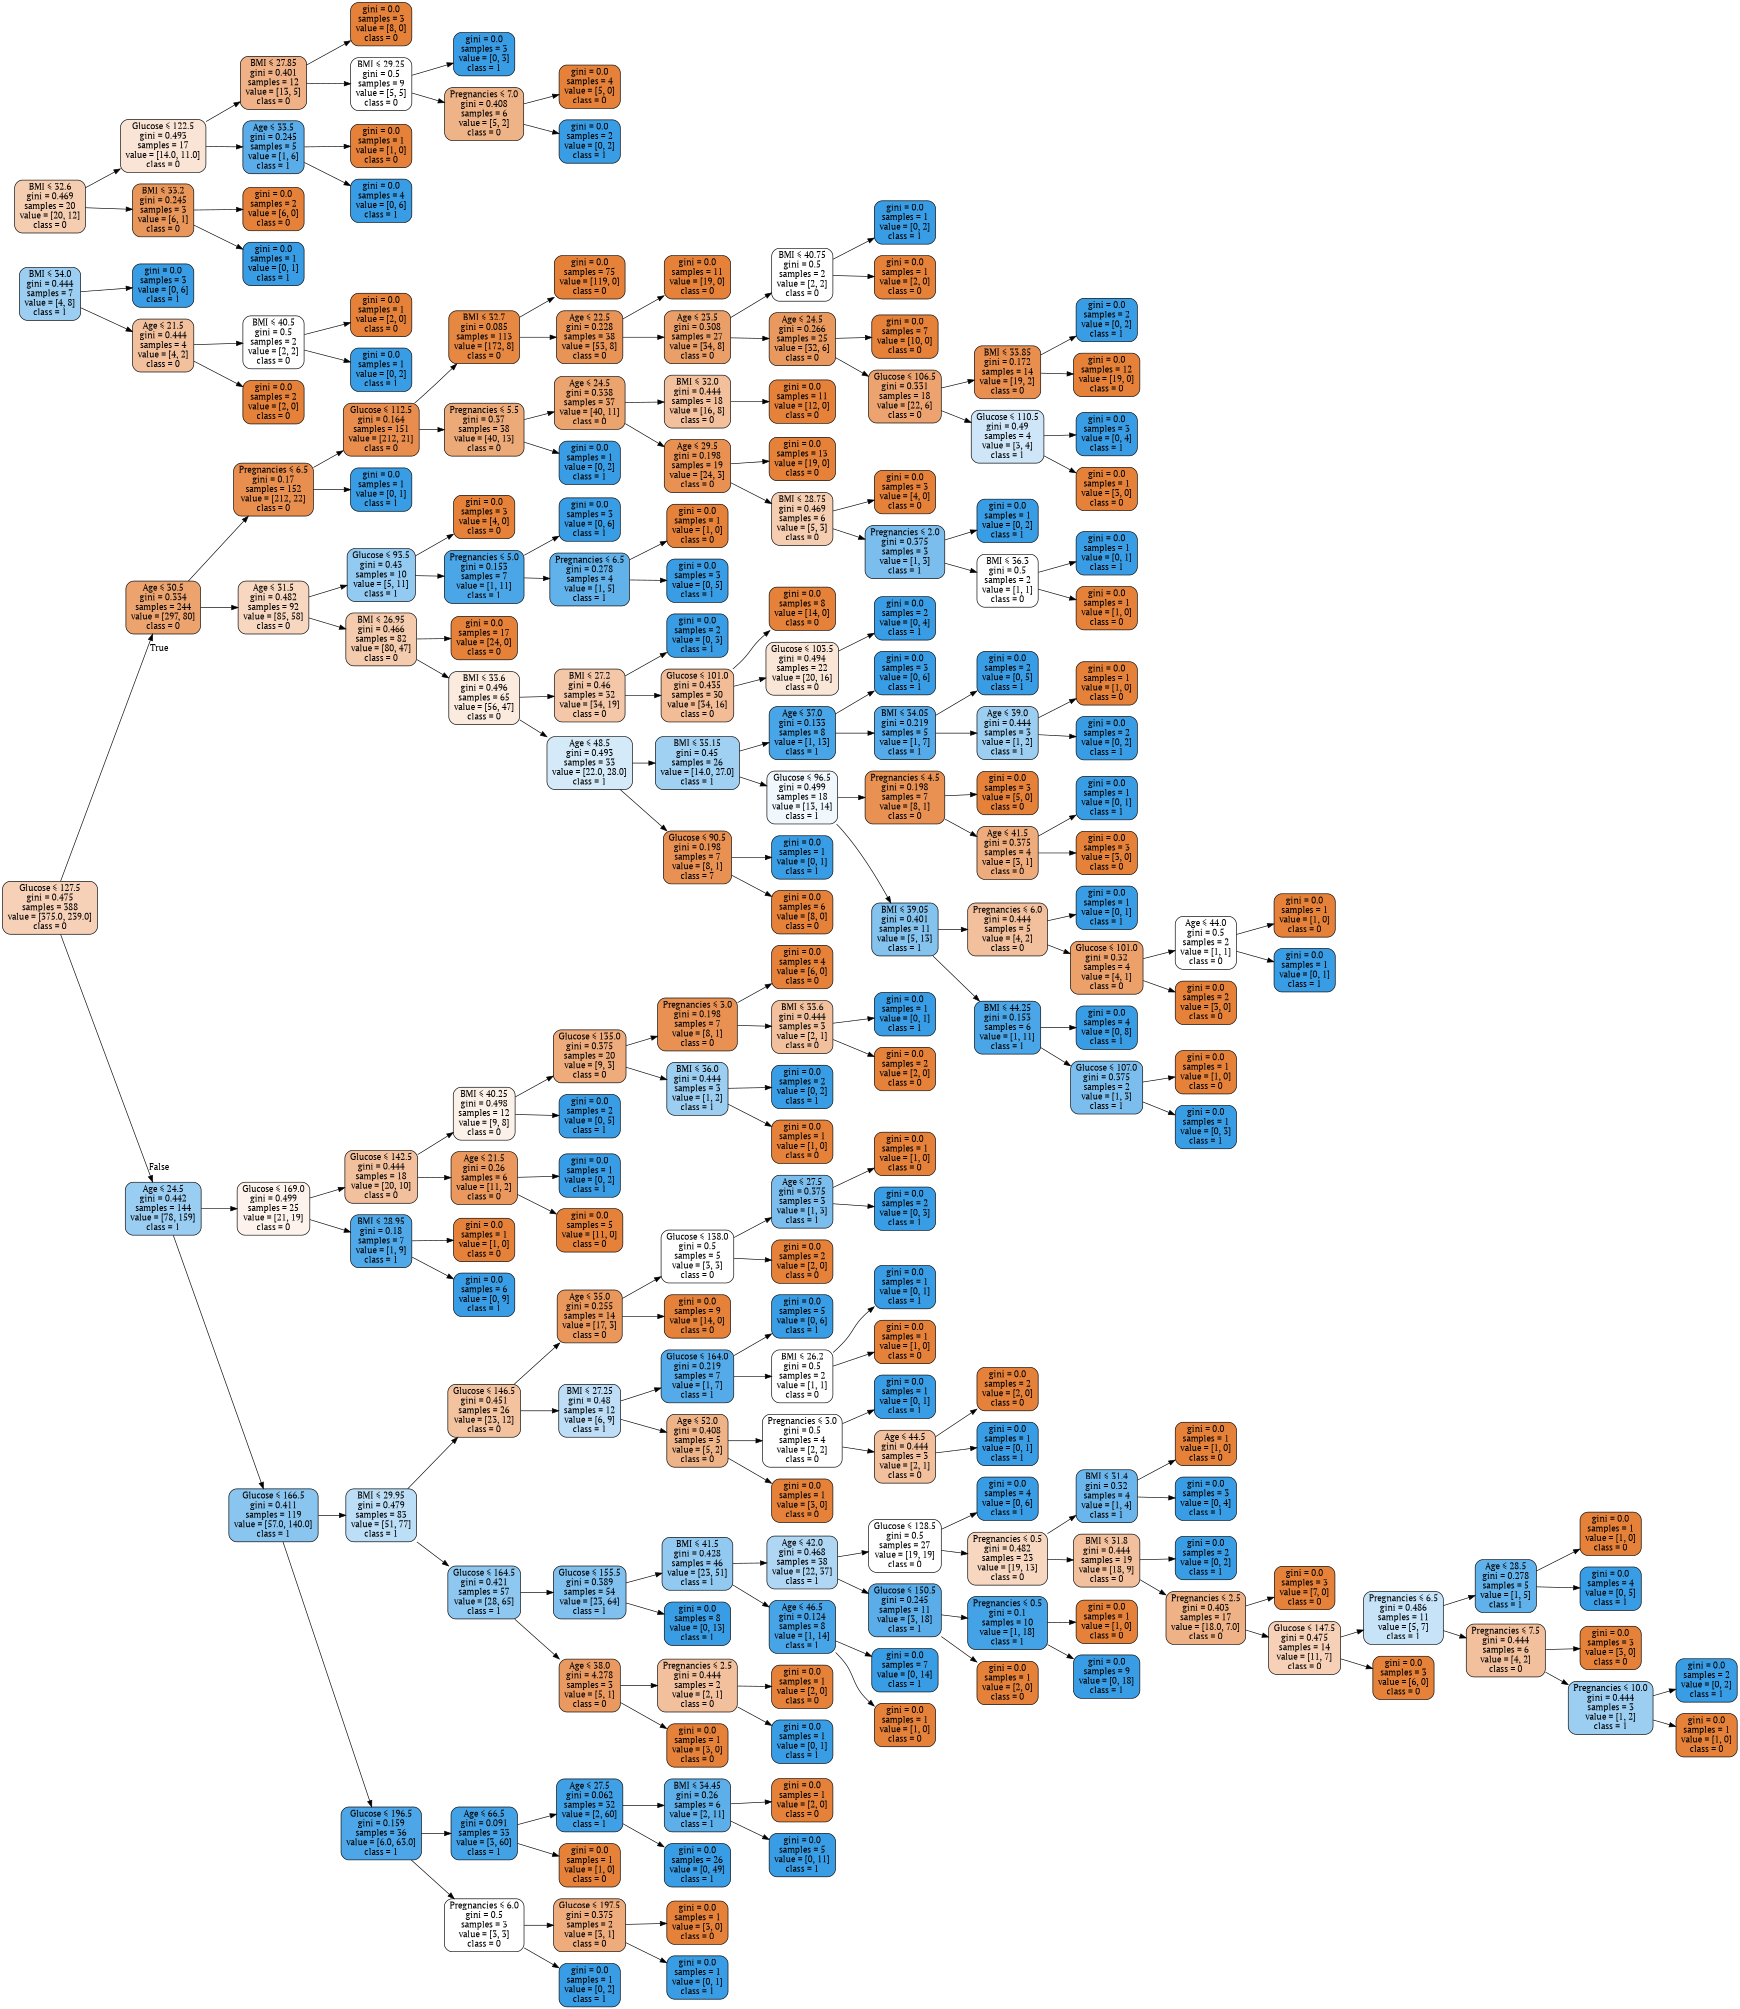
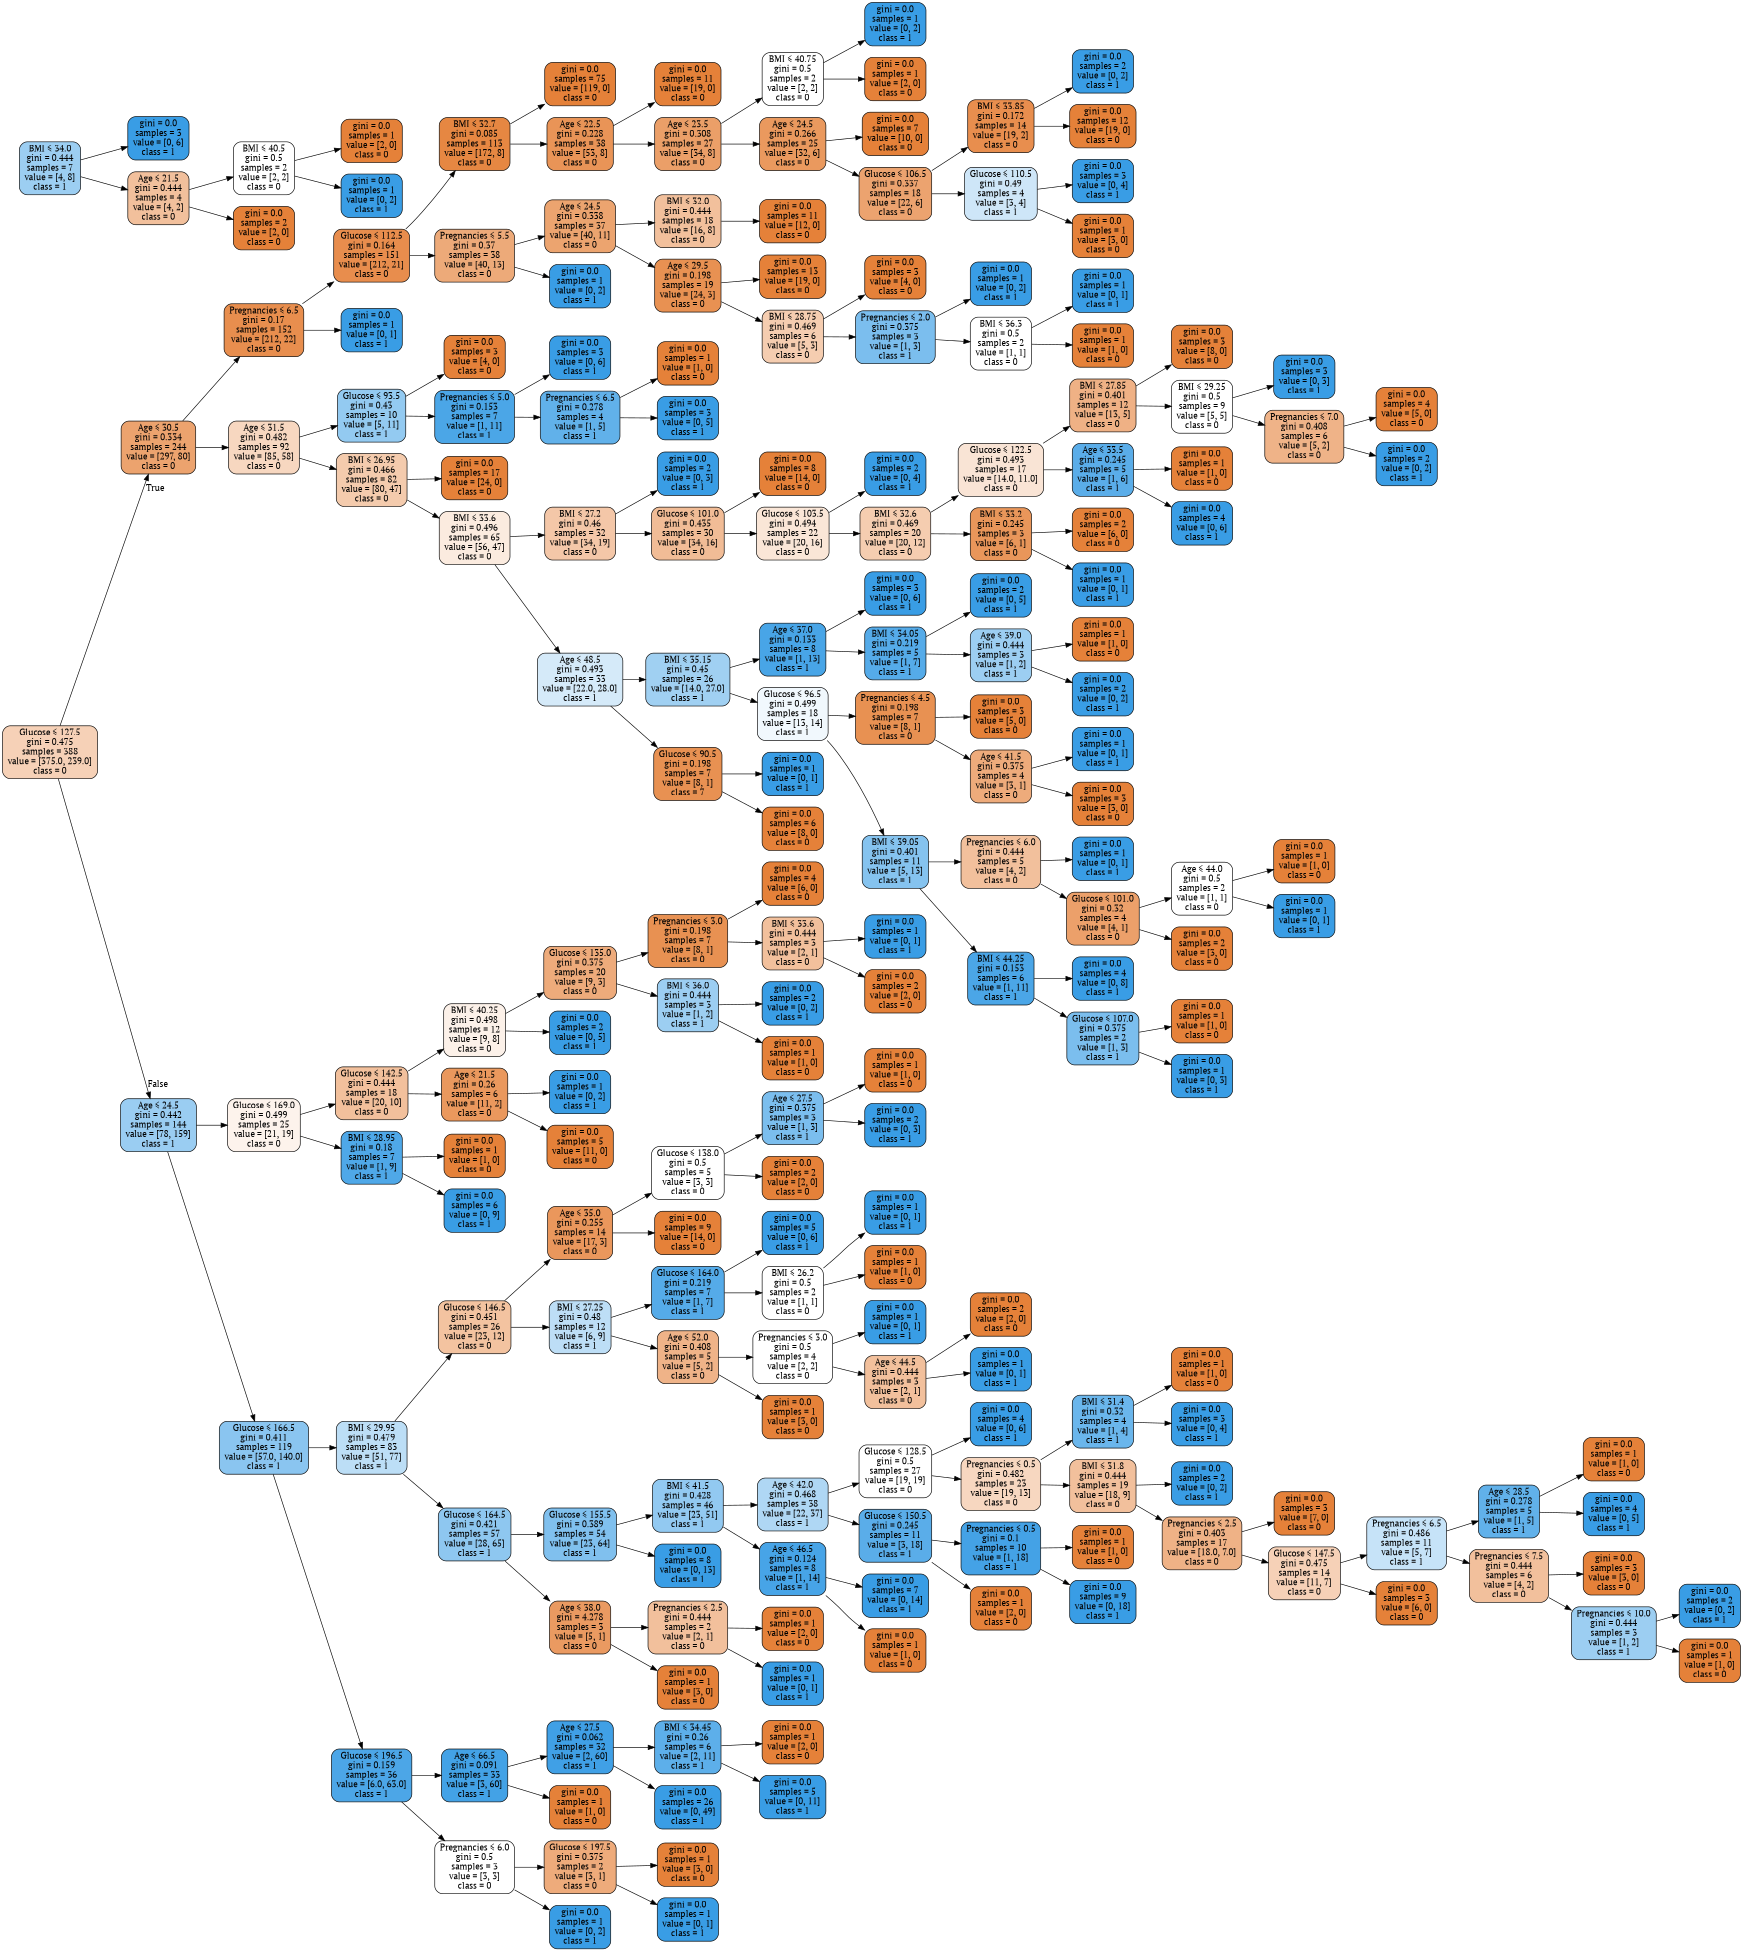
(905, 387) -> (895, 184)
none -> (841, 534)
